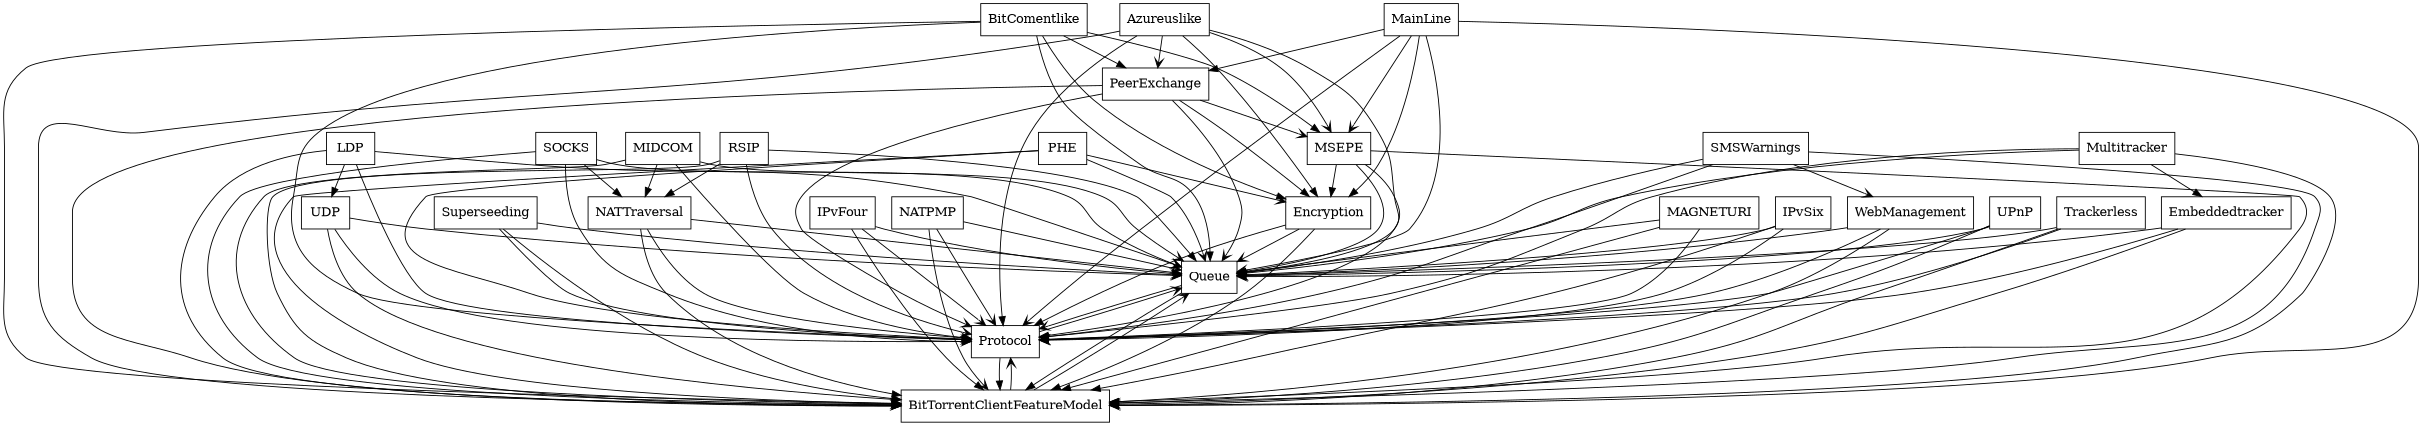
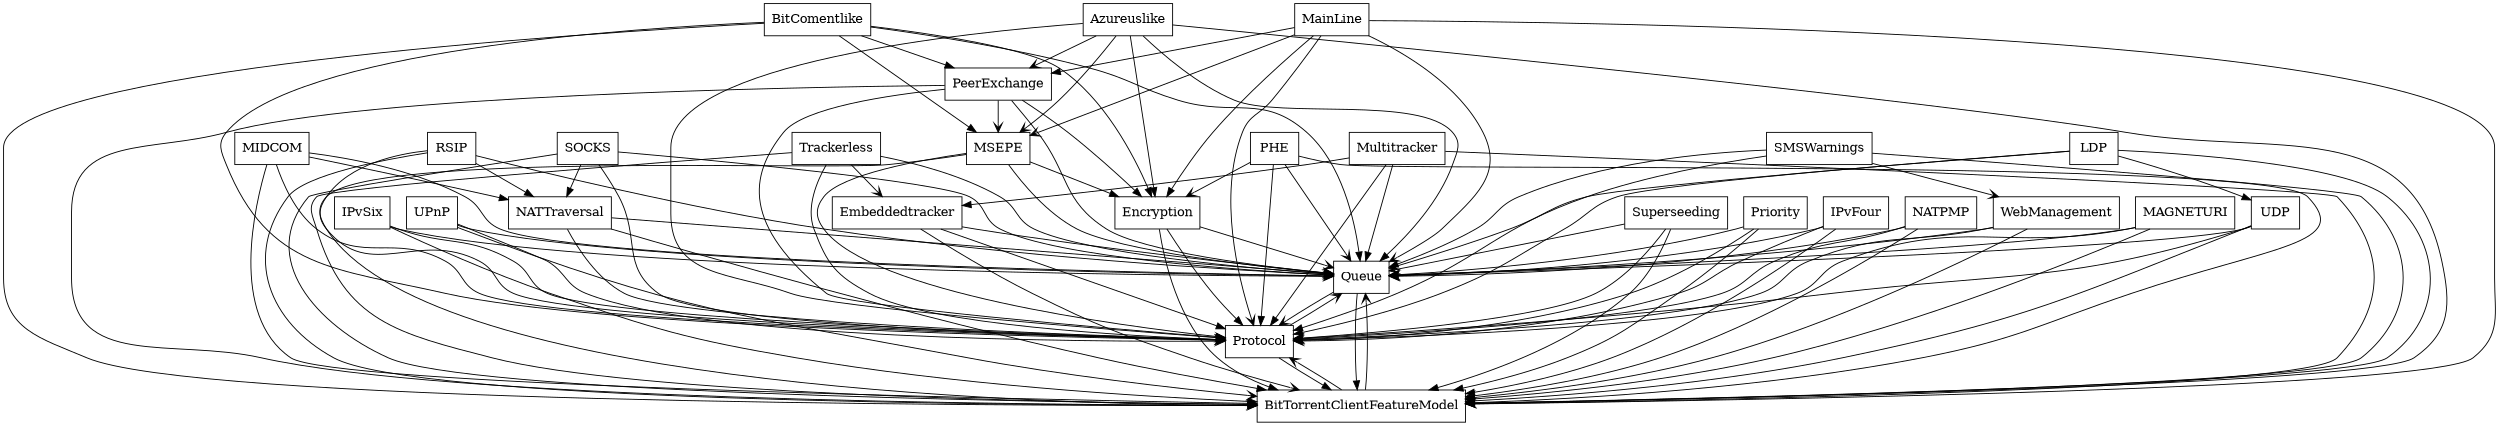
none -> (870, 184)
none -> (1775, 213)
